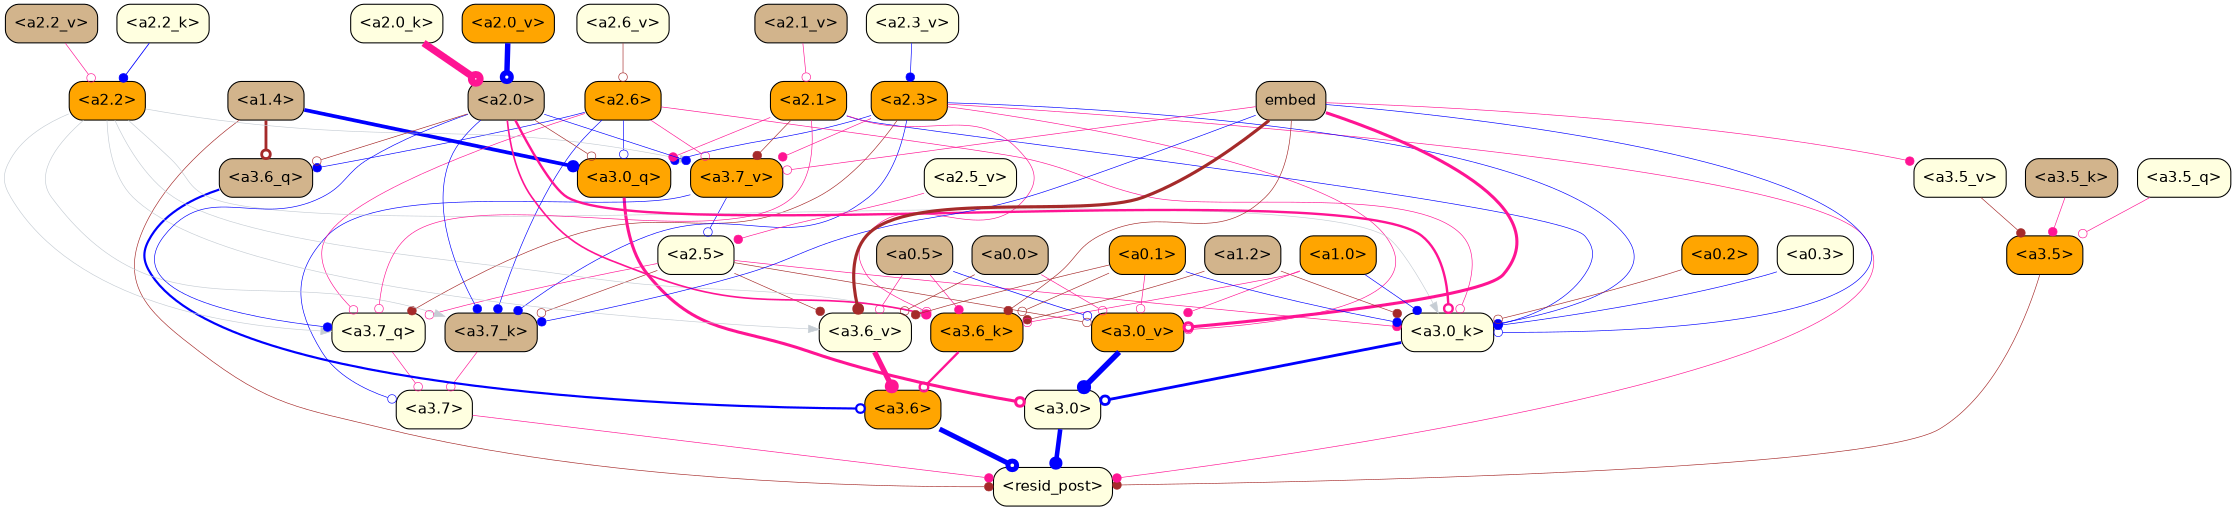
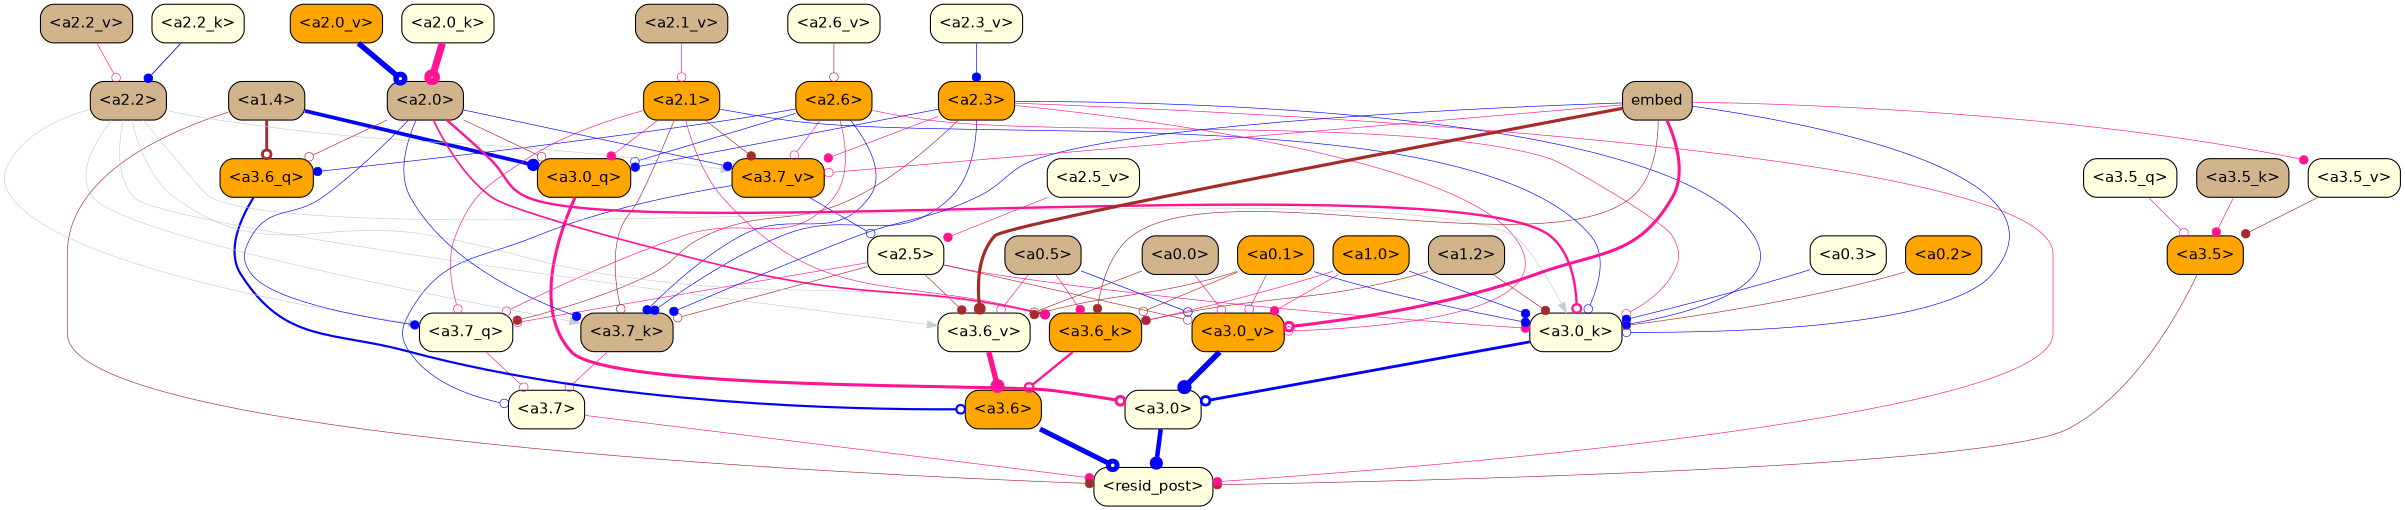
(107, 101) -> (128, 101)
(266, 178) -> (267, 178)
none -> (640, 197)
